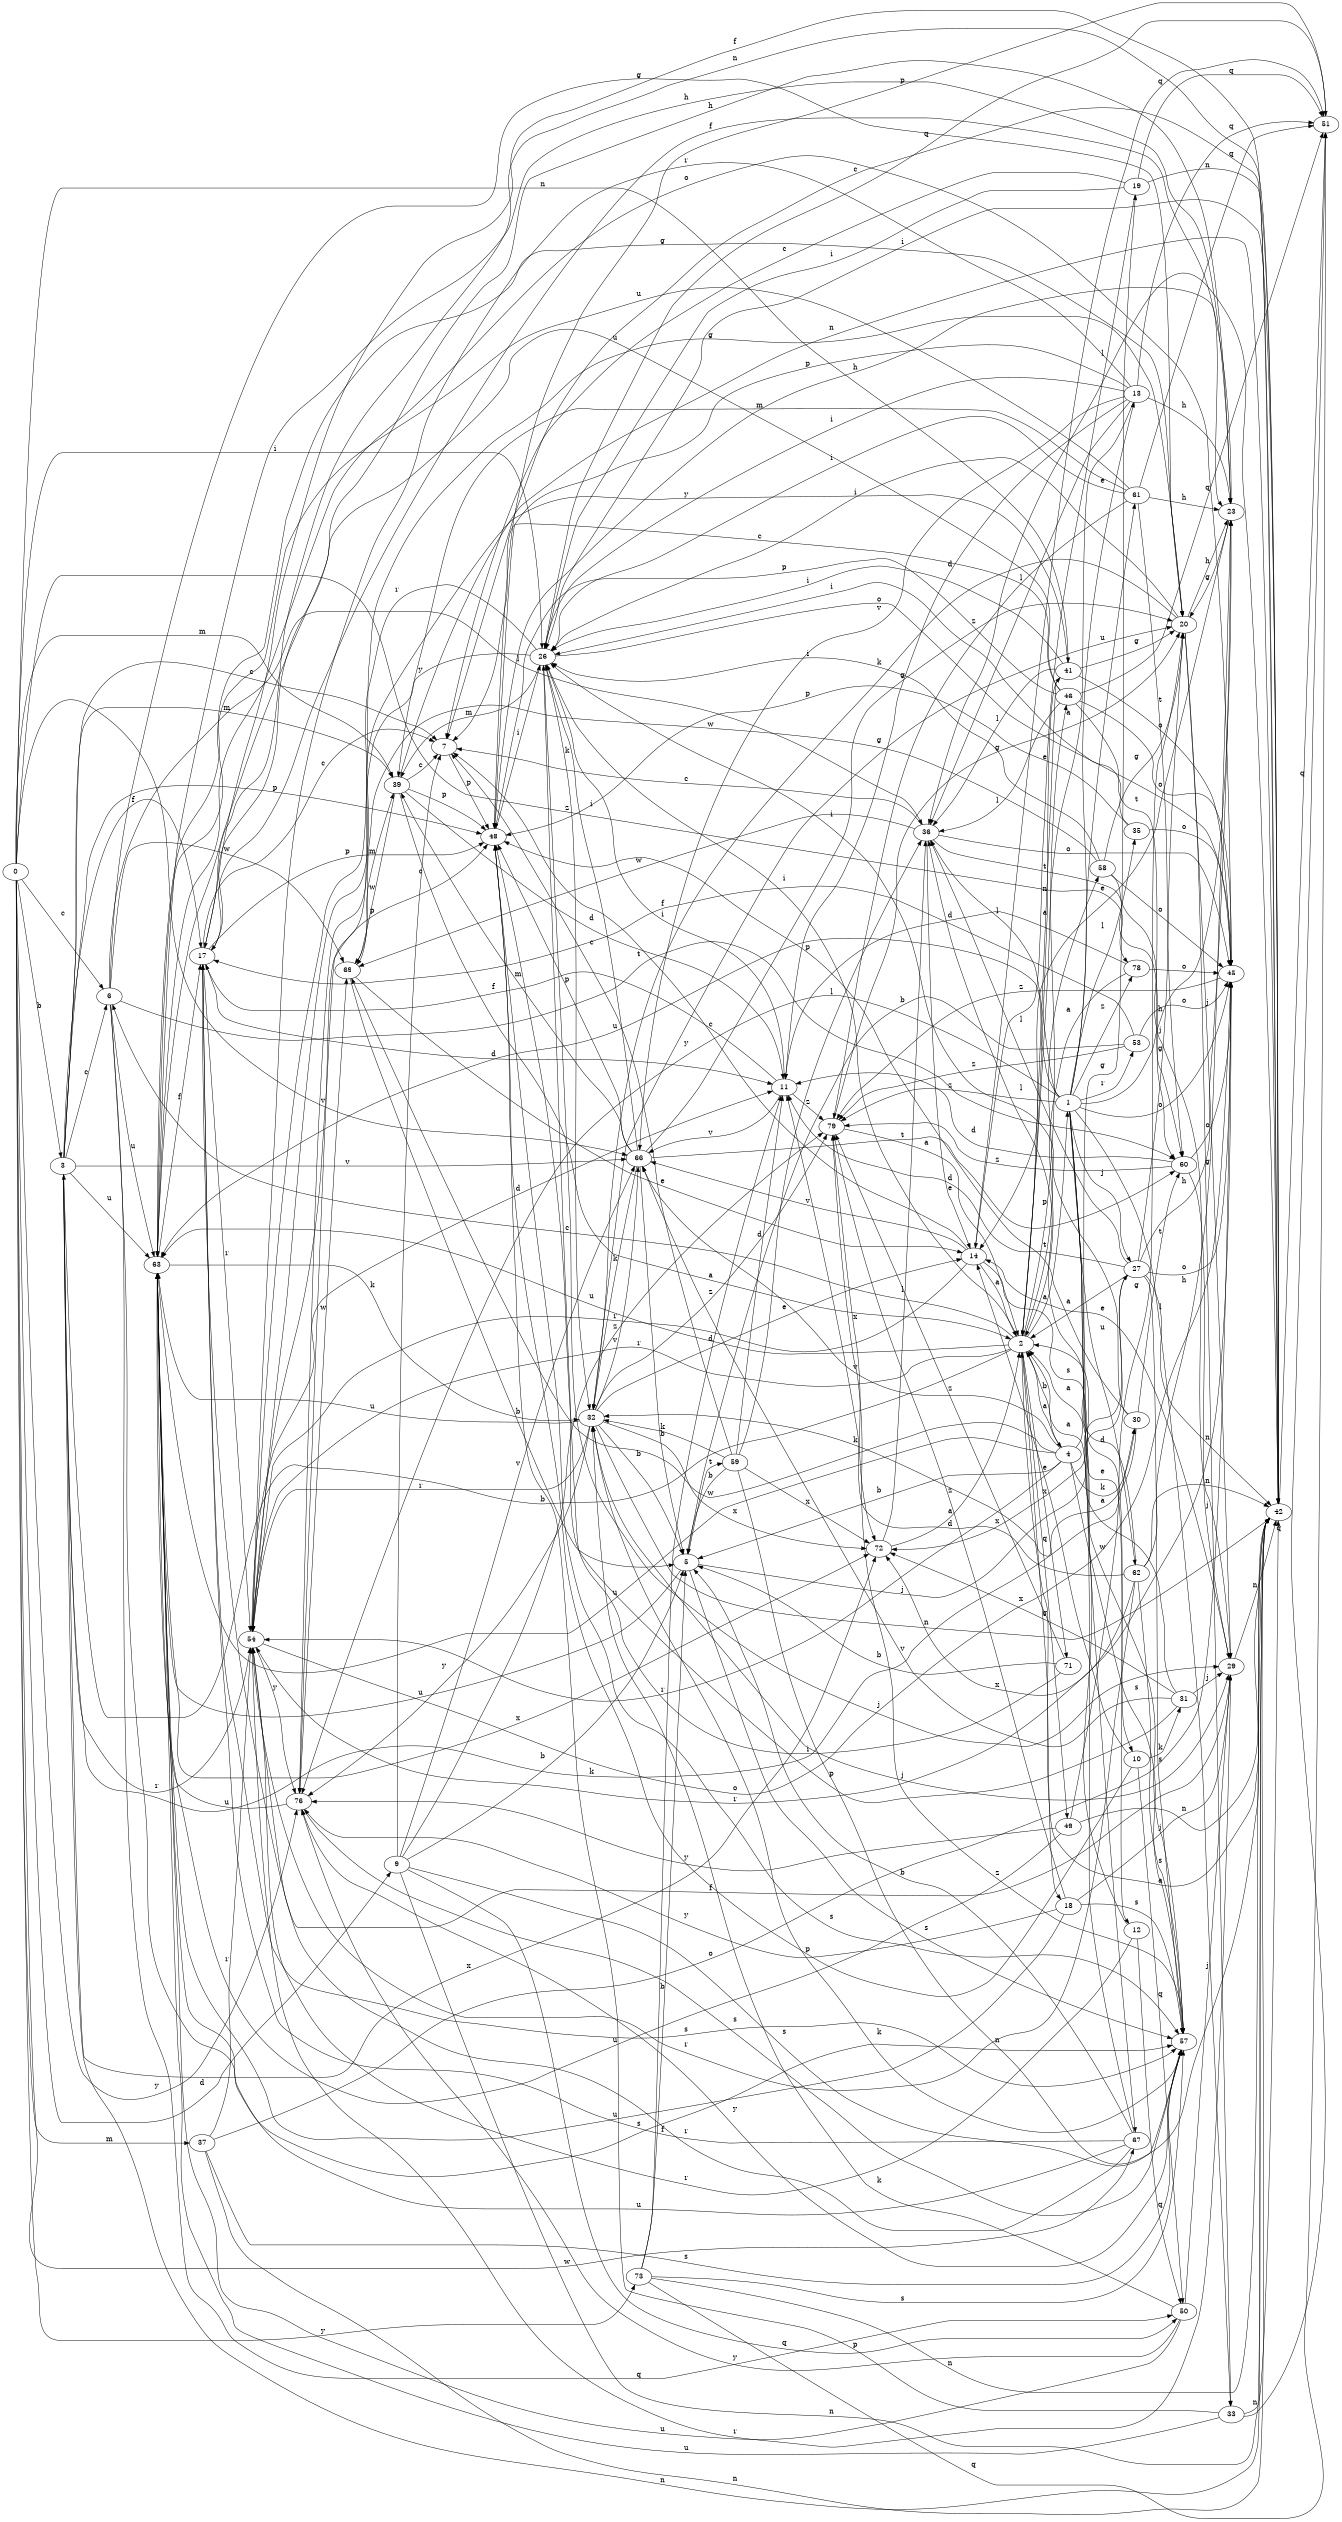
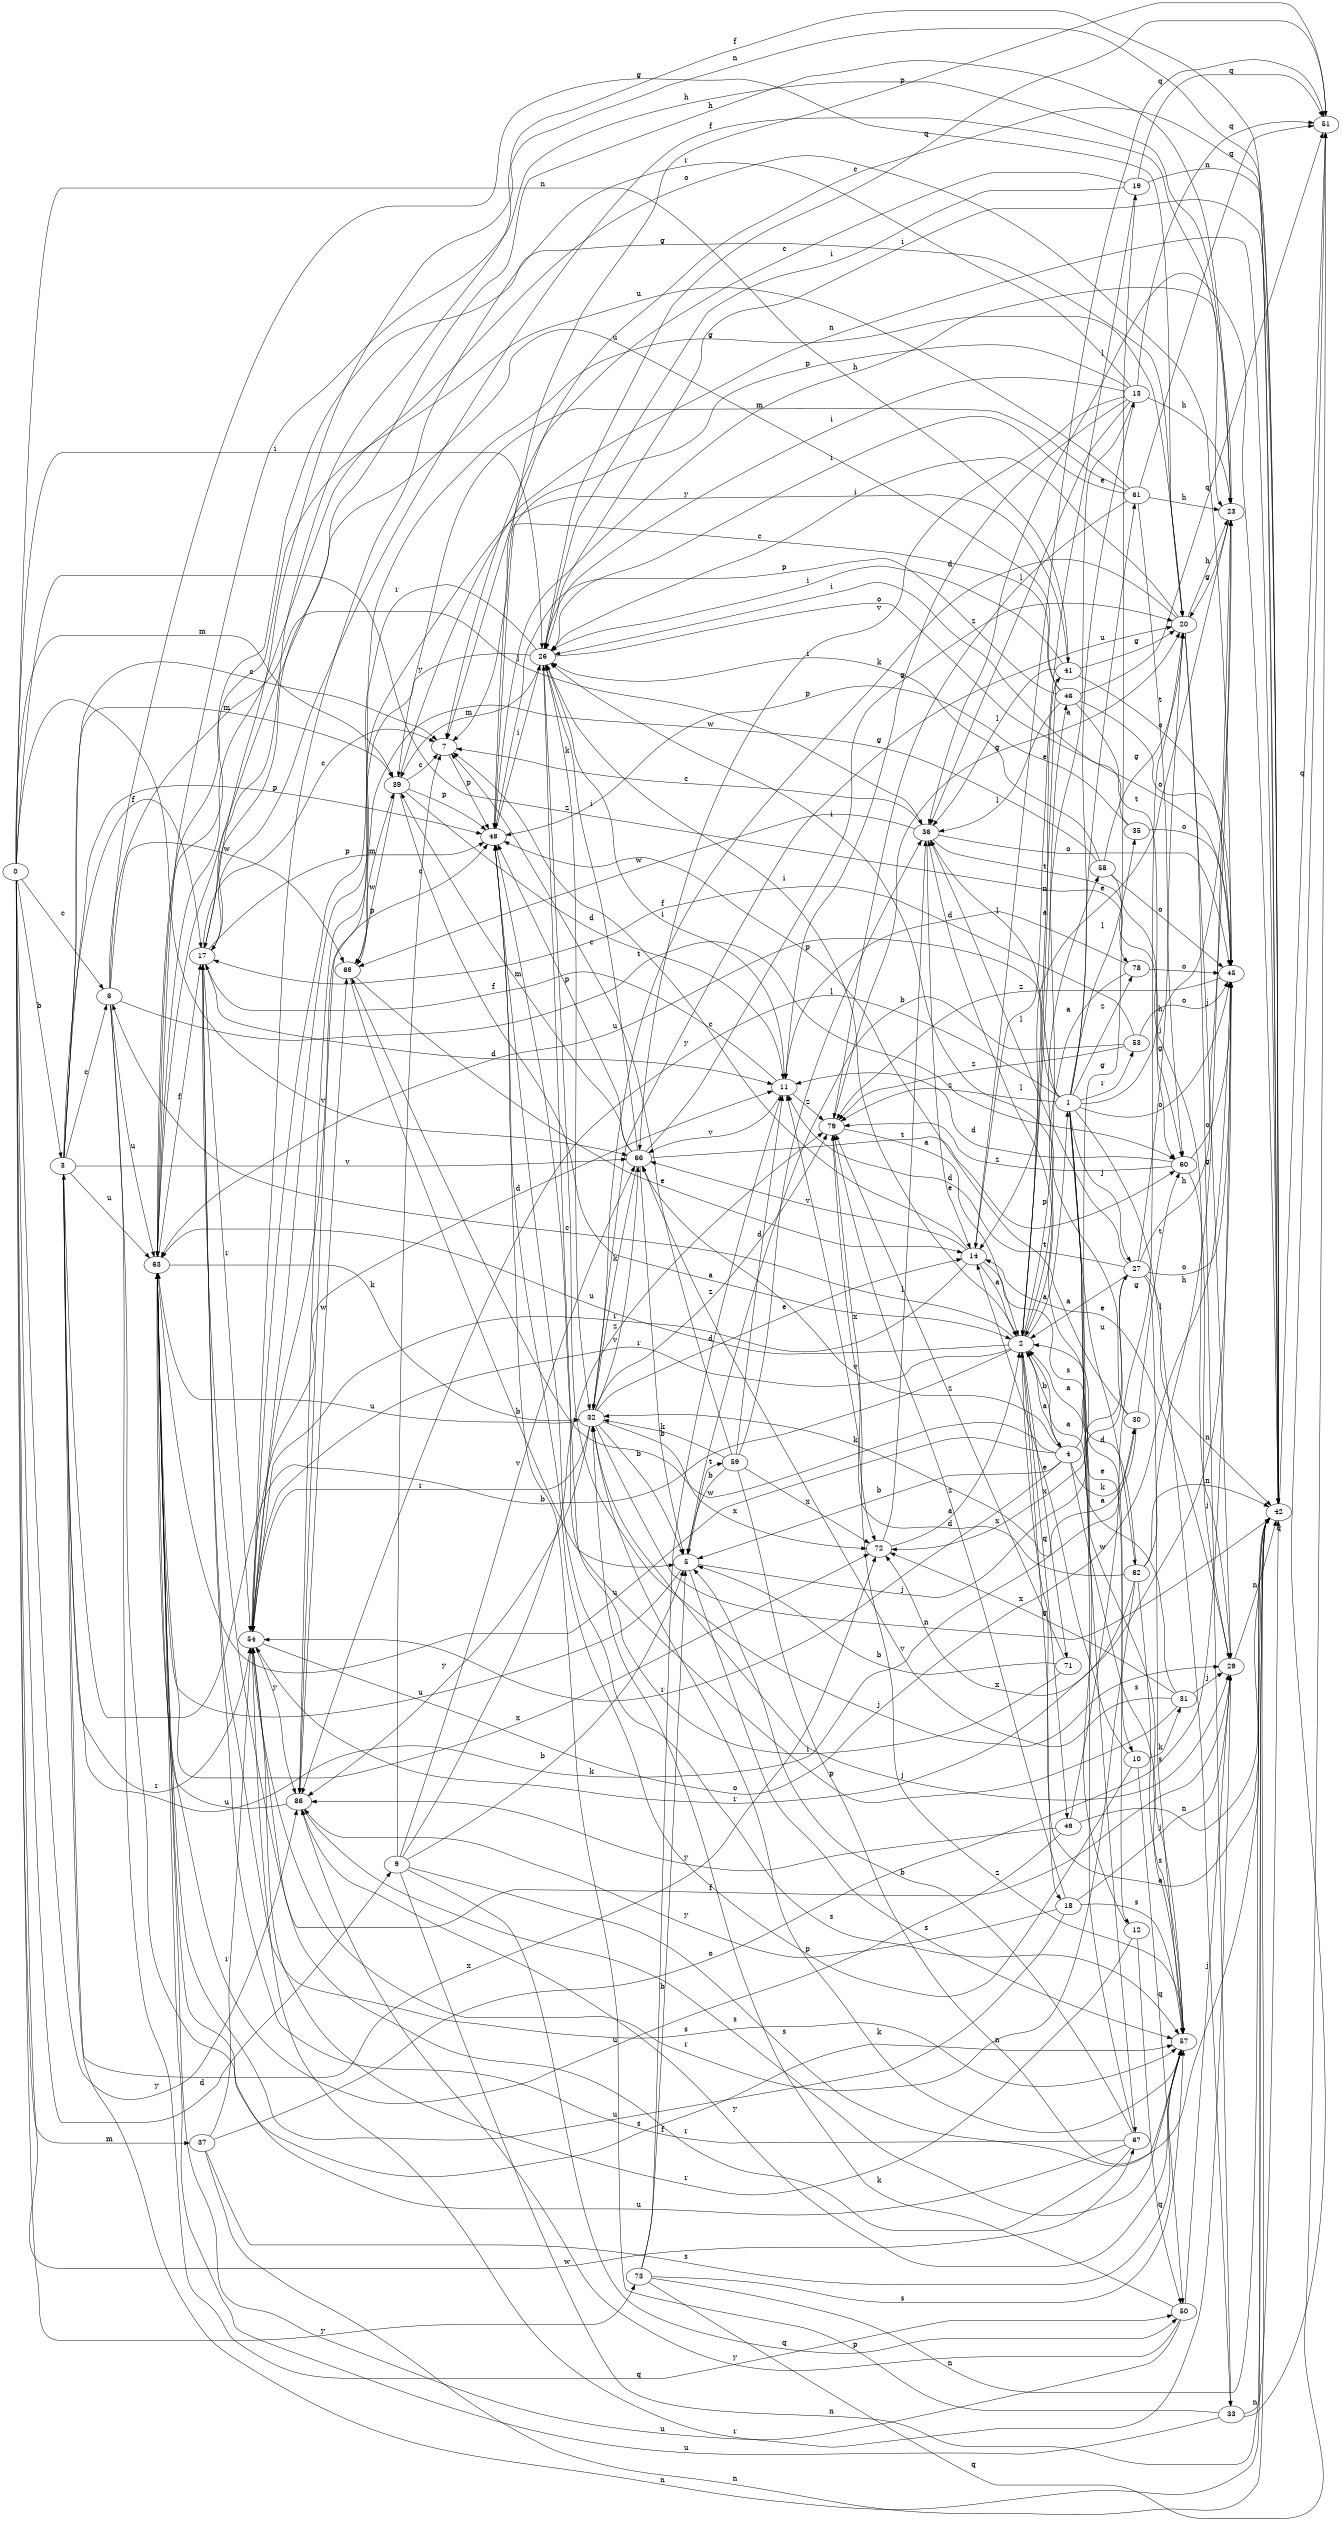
(299, 1802) -> (299, 1802)
